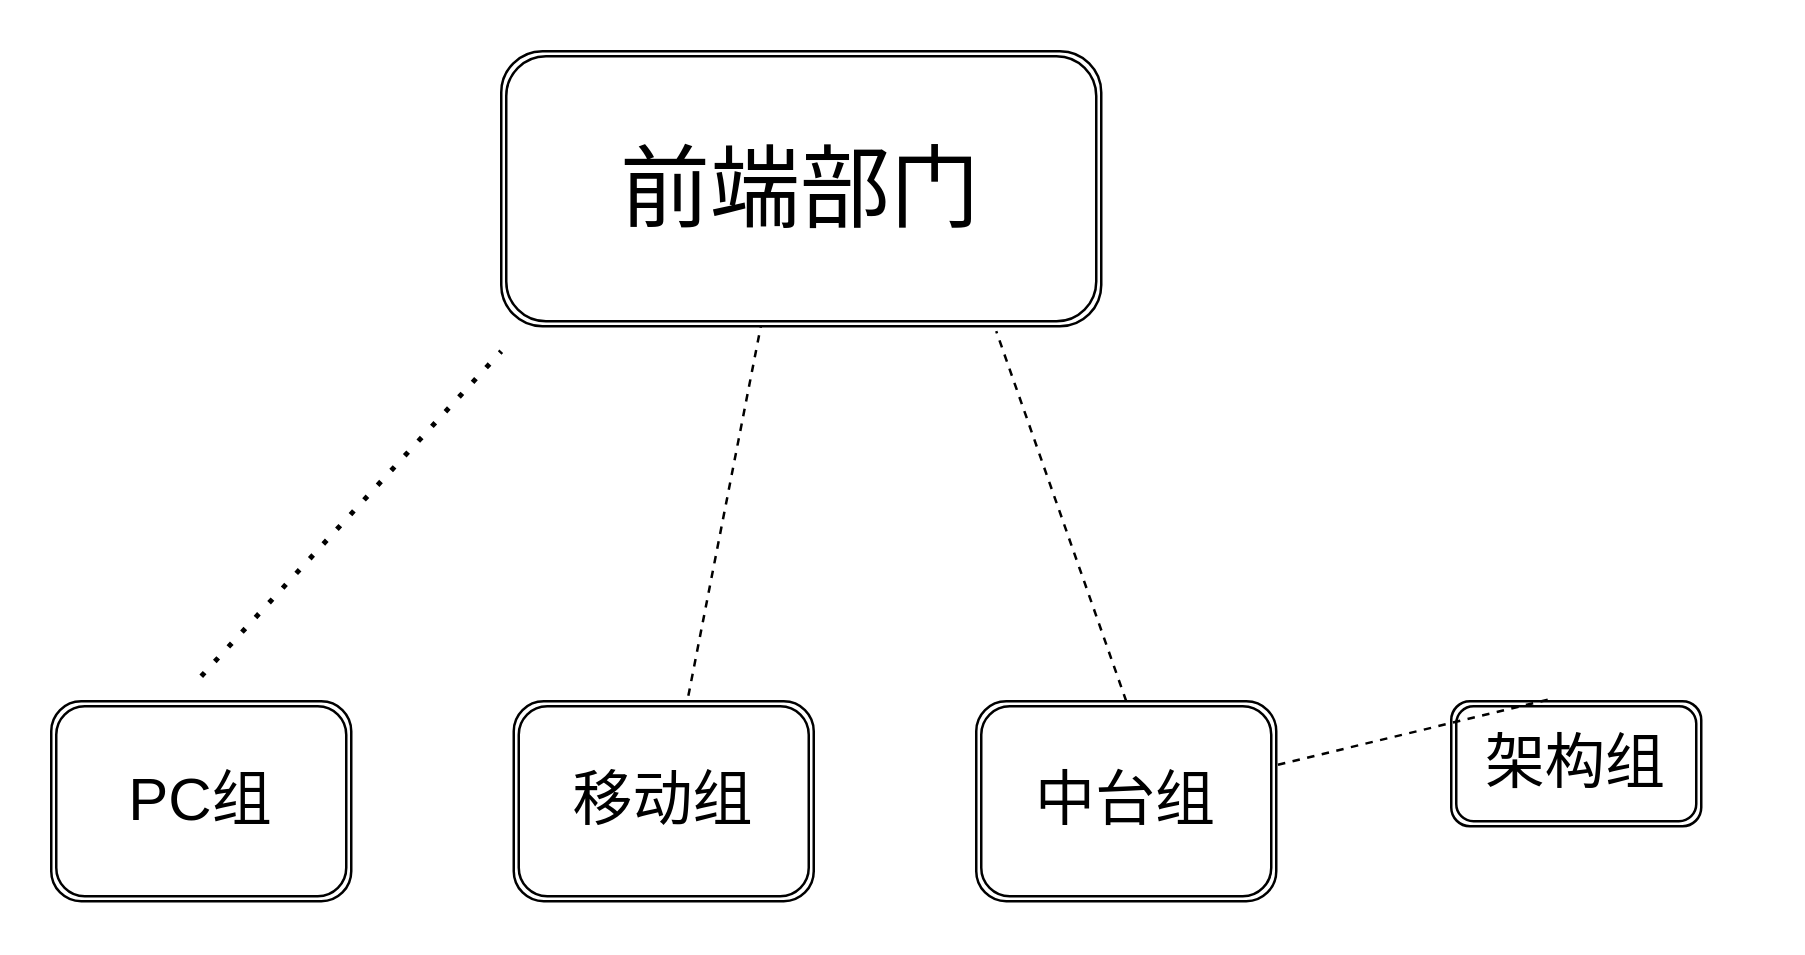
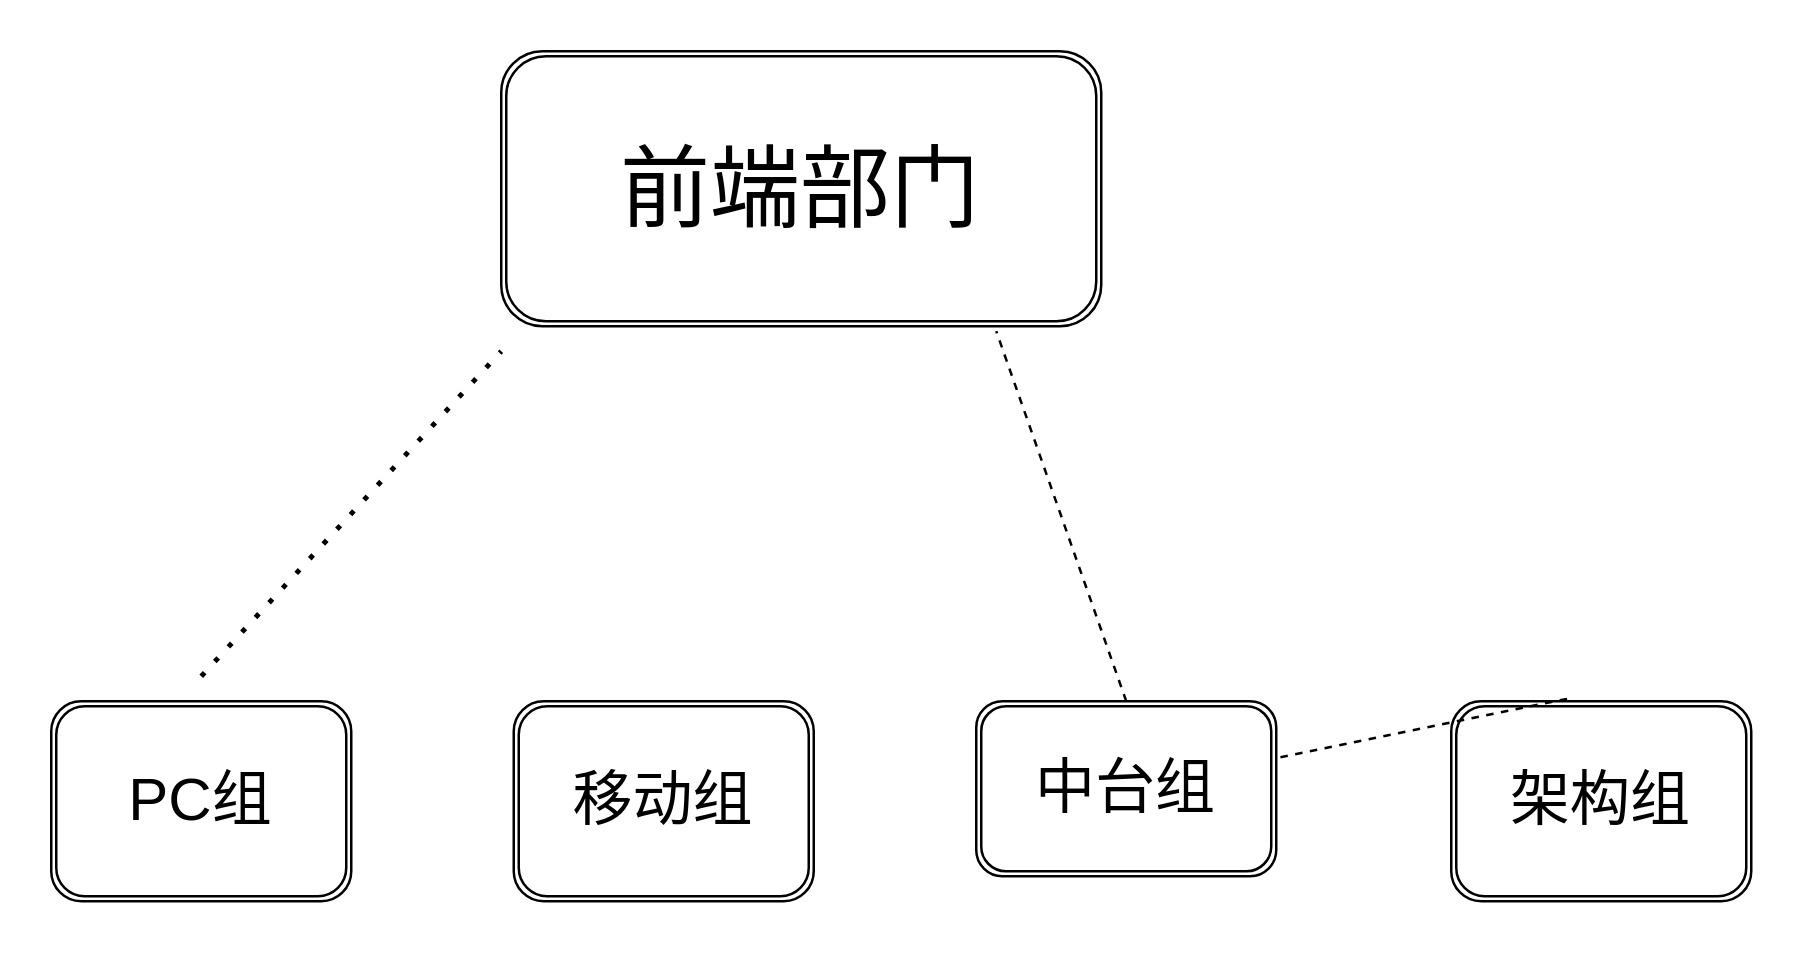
(724, 515) -> none
(1576, 764) -> (1601, 801)
(1126, 801) -> (1126, 789)
